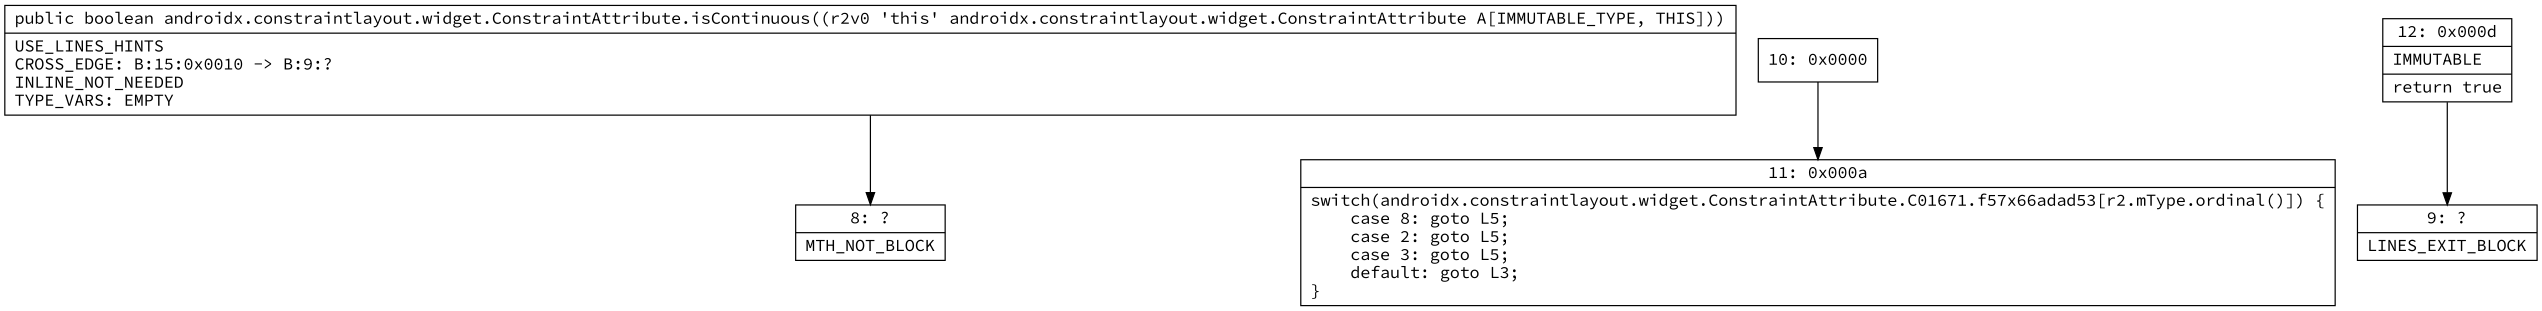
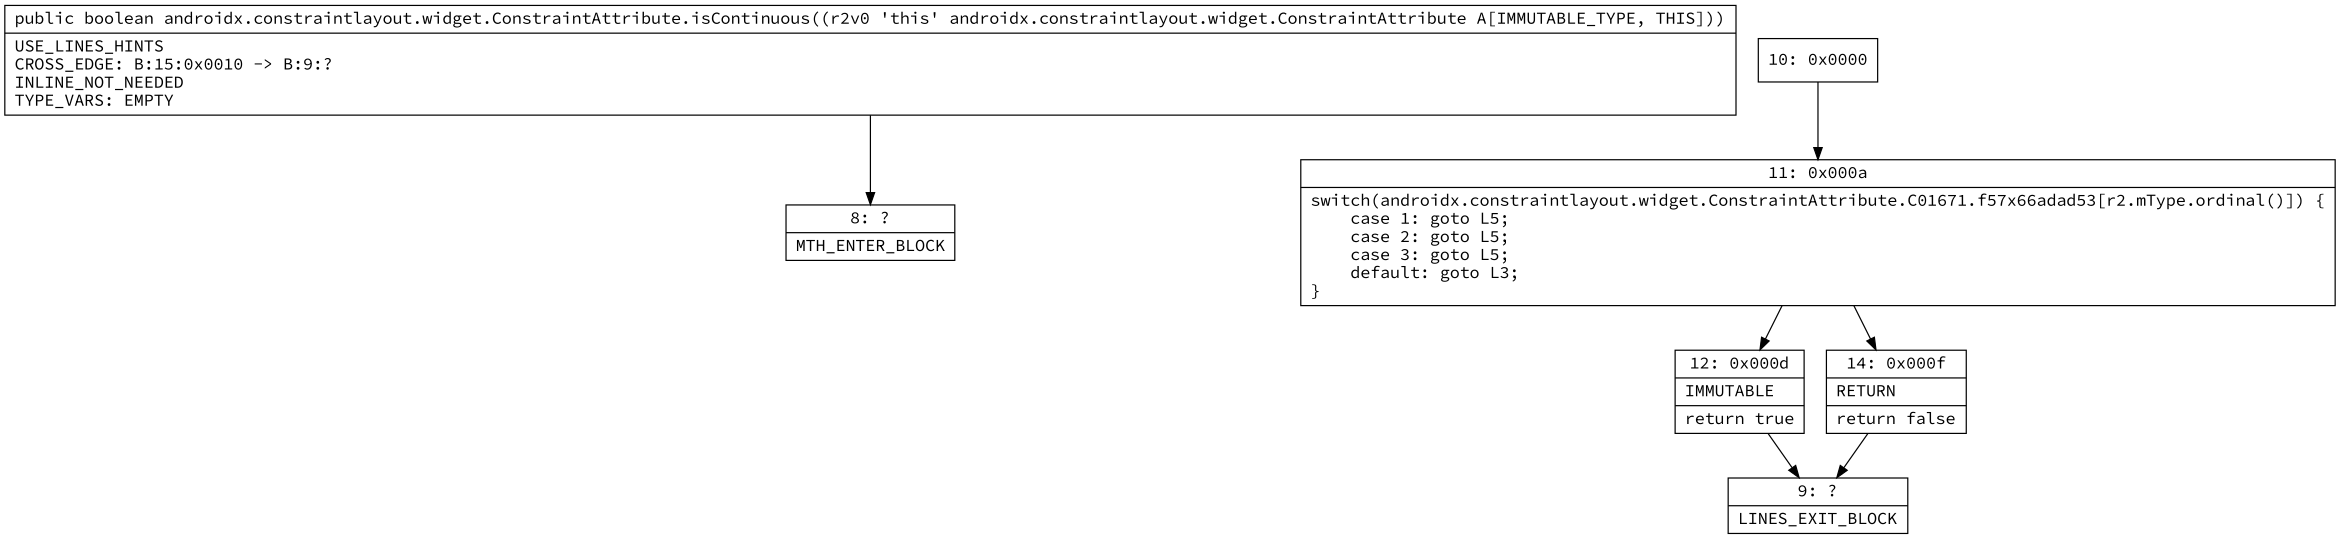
(1410, 219) -> (1410, 219)
(870, 246) -> (870, 246)
none -> (1774, 322)
none -> (1896, 392)
